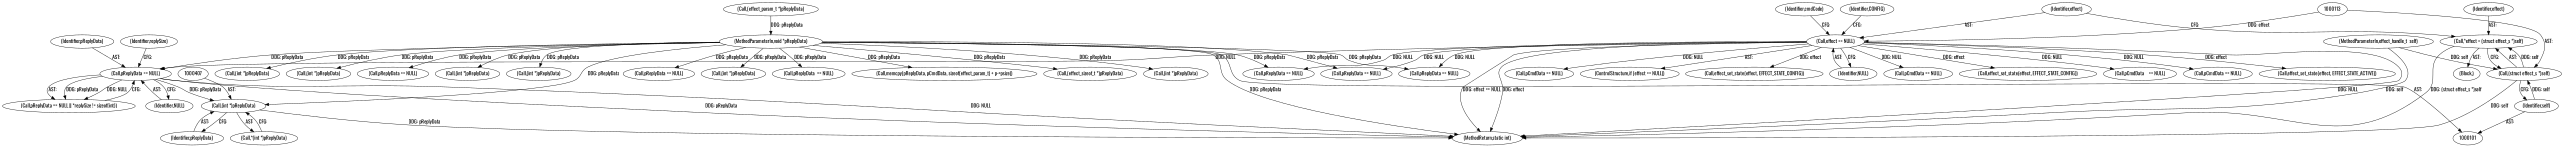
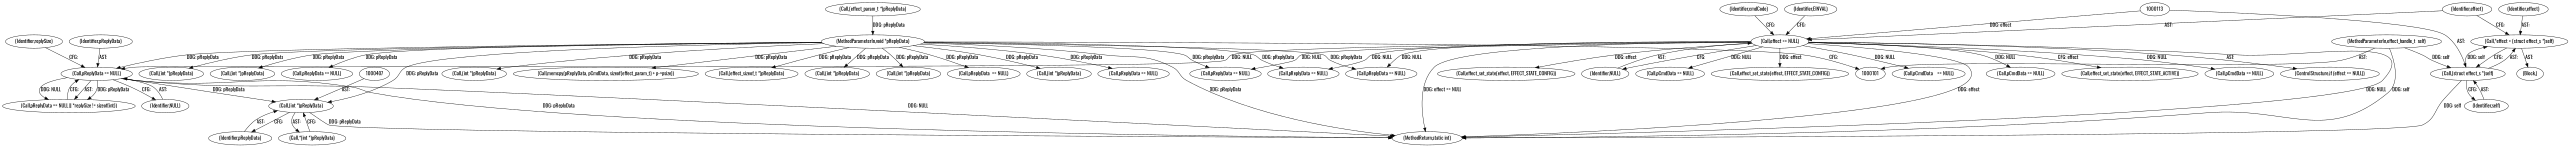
(1867, 9) -> (1811, 9)
(2216, 58) -> (2068, 58)
(2419, 90) -> (1834, 58)
(2541, 90) -> (2485, 90)
(2010, 122) -> none
(2503, 122) -> (2131, 64)
